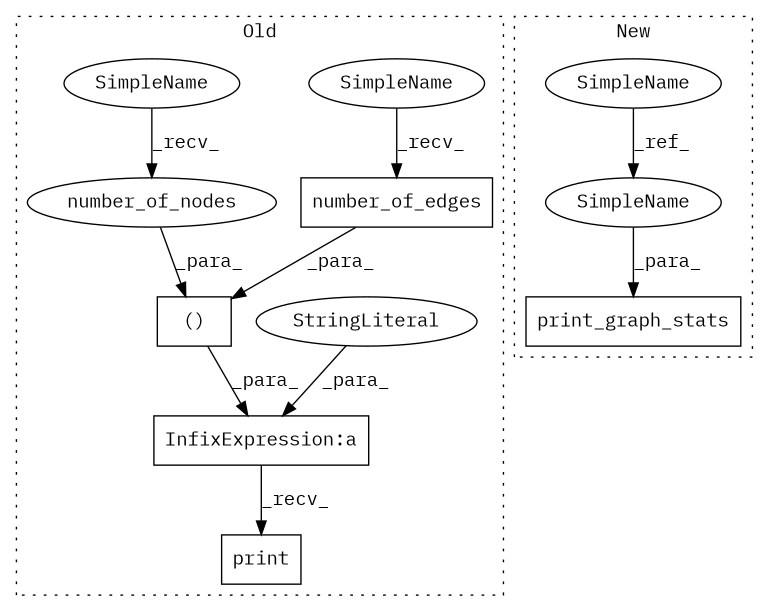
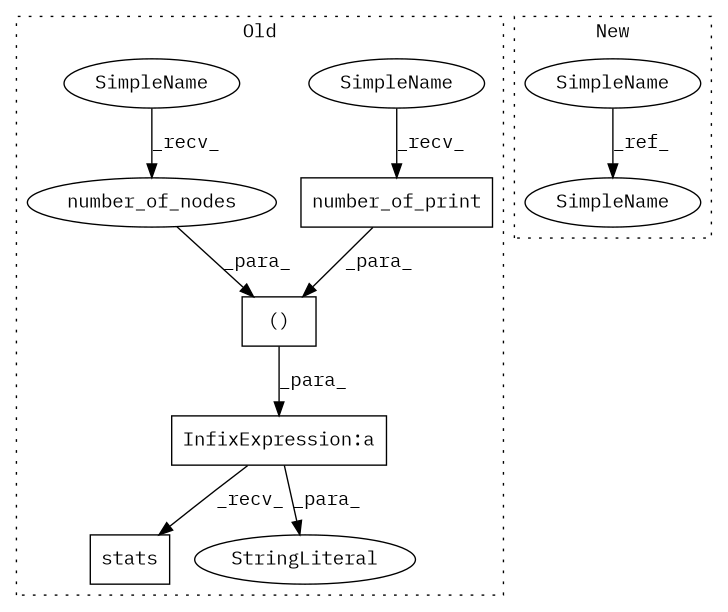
(397, 202) -> (397, 202)
(633, 321) -> none
(319, 376) -> (291, 493)
(261, 560) -> (130, 560)
